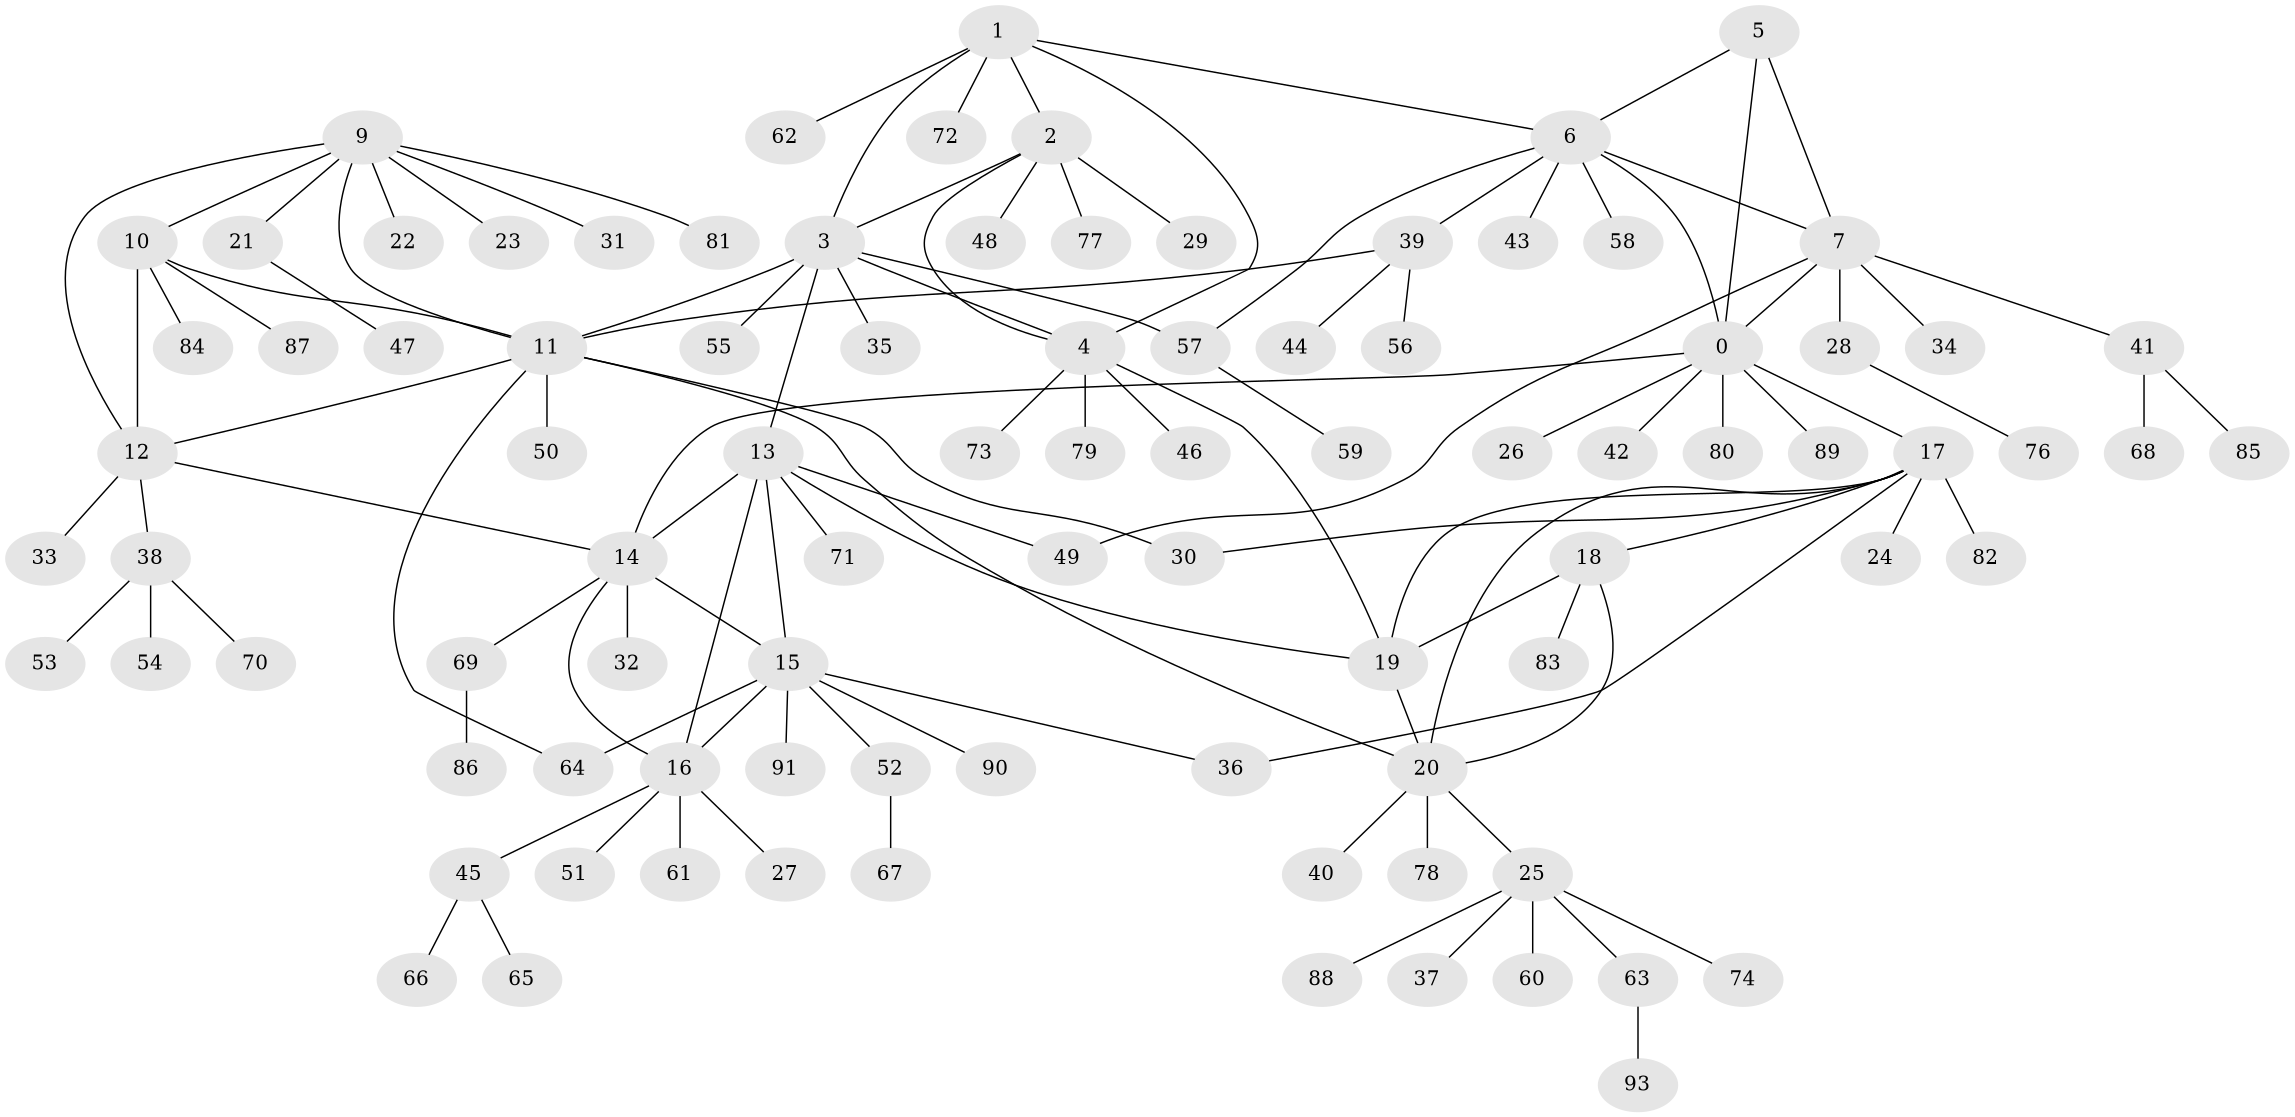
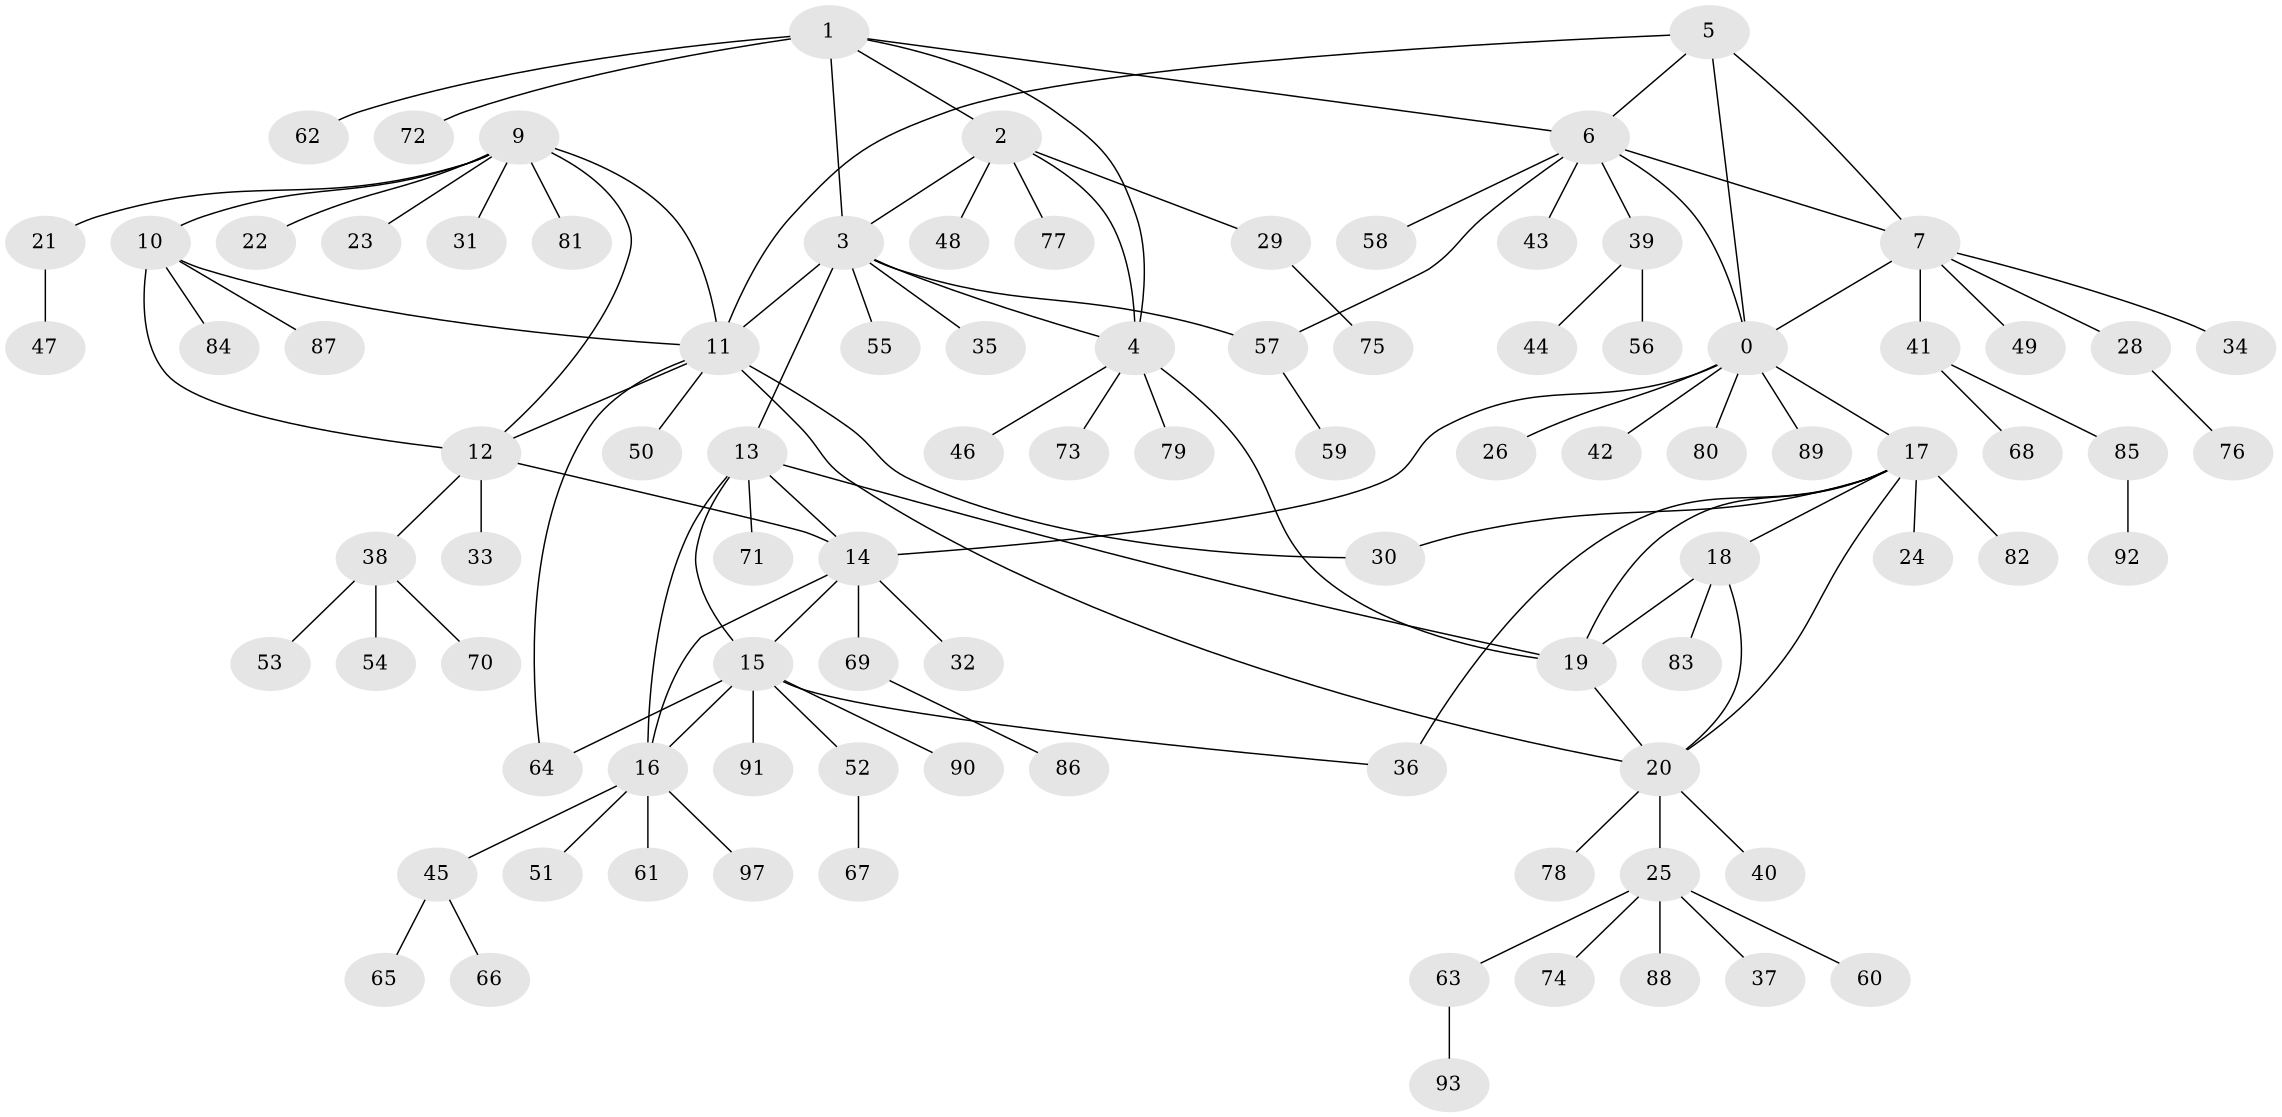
(979, 292) -> (1176, 70)
none -> (1373, 348)
(916, 506) -> none
none -> (2128, 559)
(785, 875) -> (753, 875)
